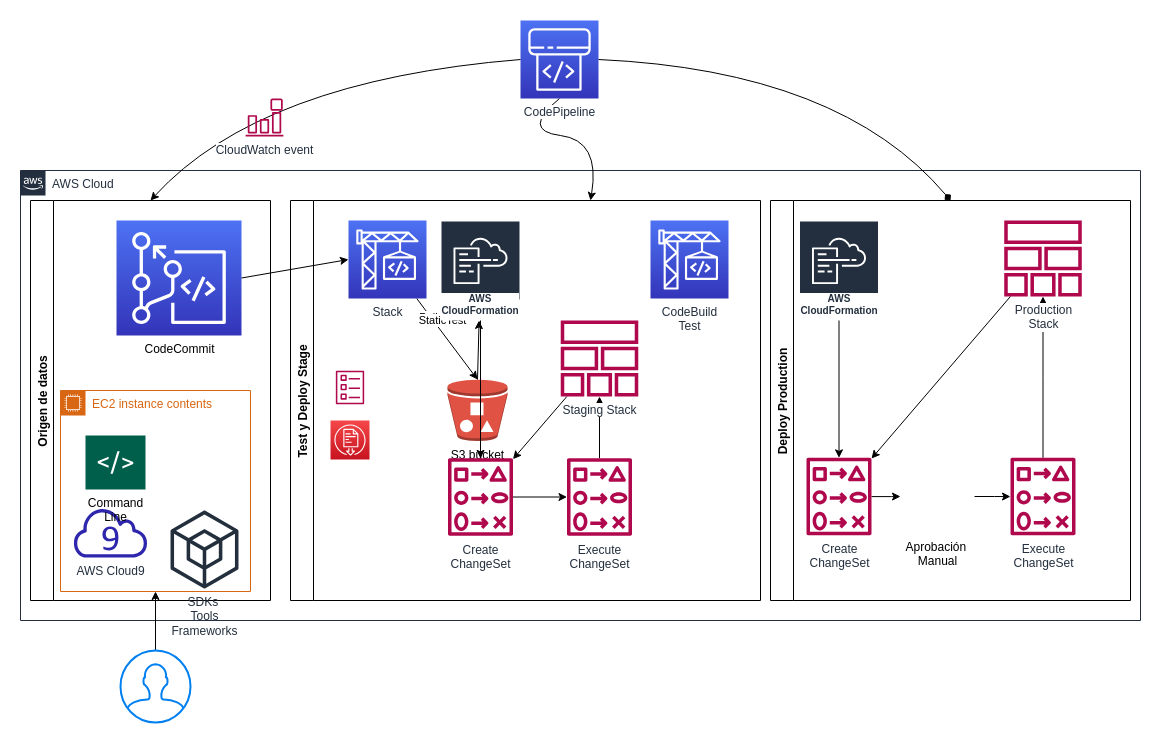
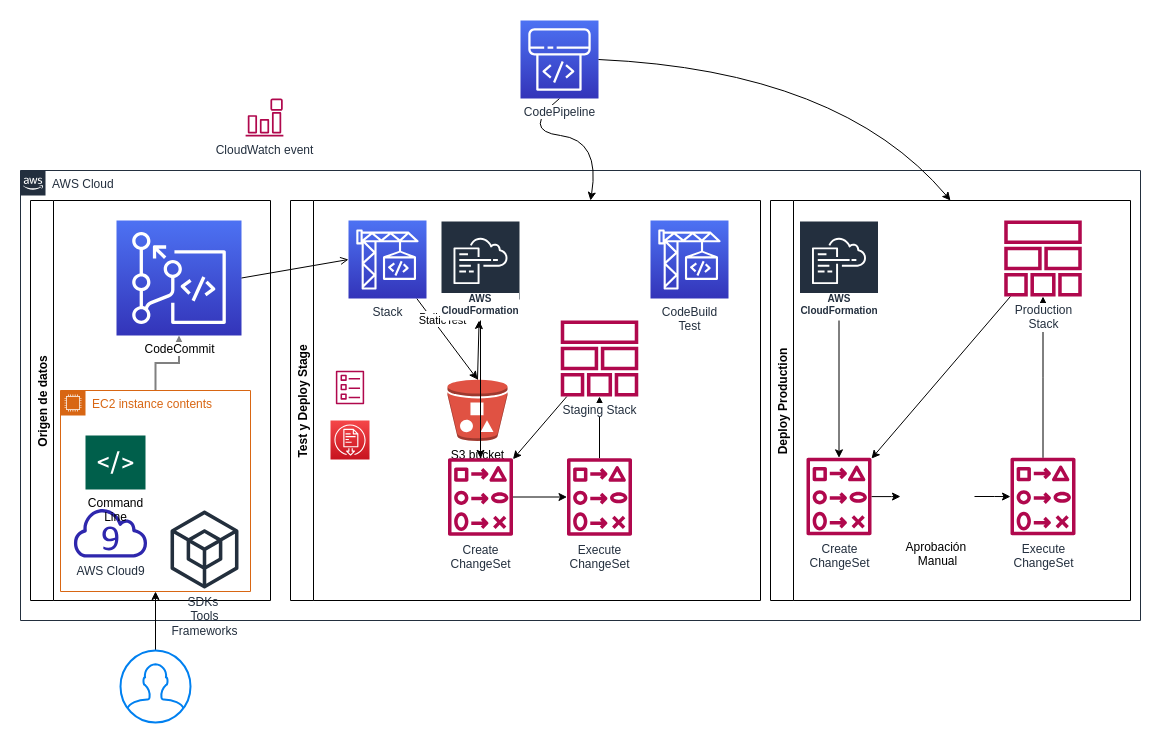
(326, 95) -> none
(945, 194) -> (946, 195)
(340, 261) -> (342, 261)
none -> (159, 363)
